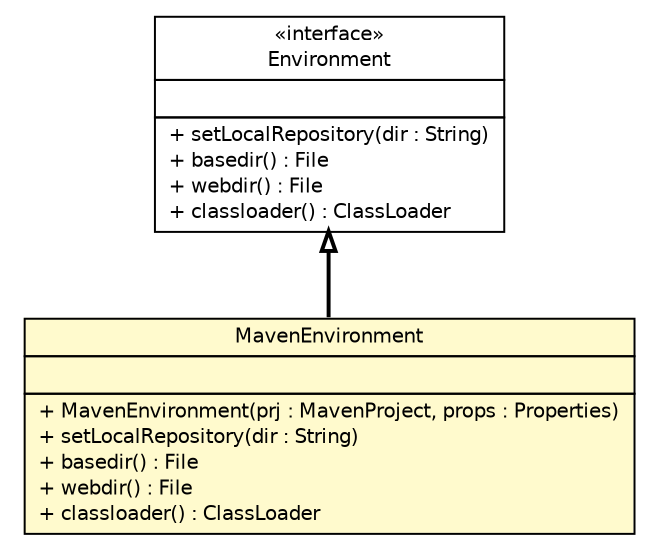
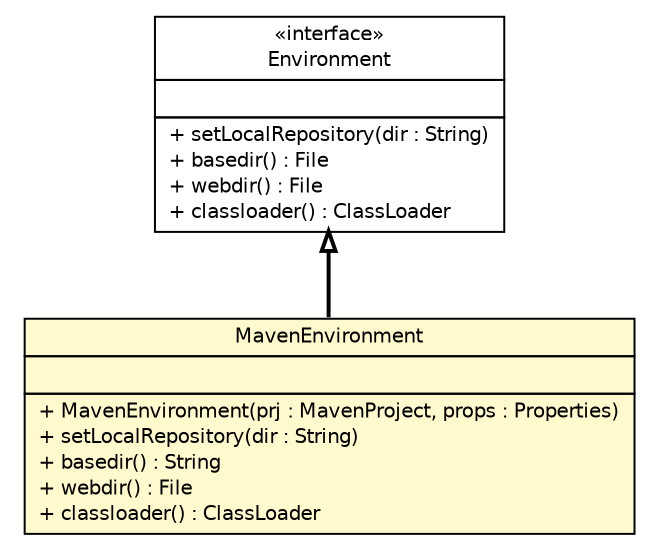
(119, 463) -> (130, 463)
